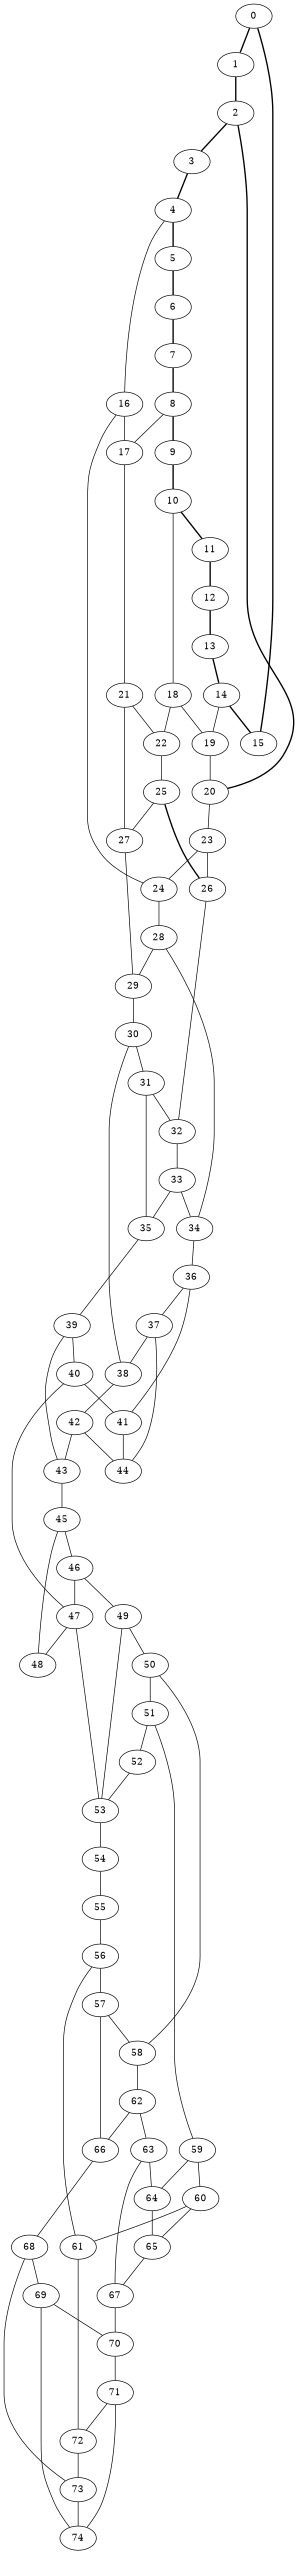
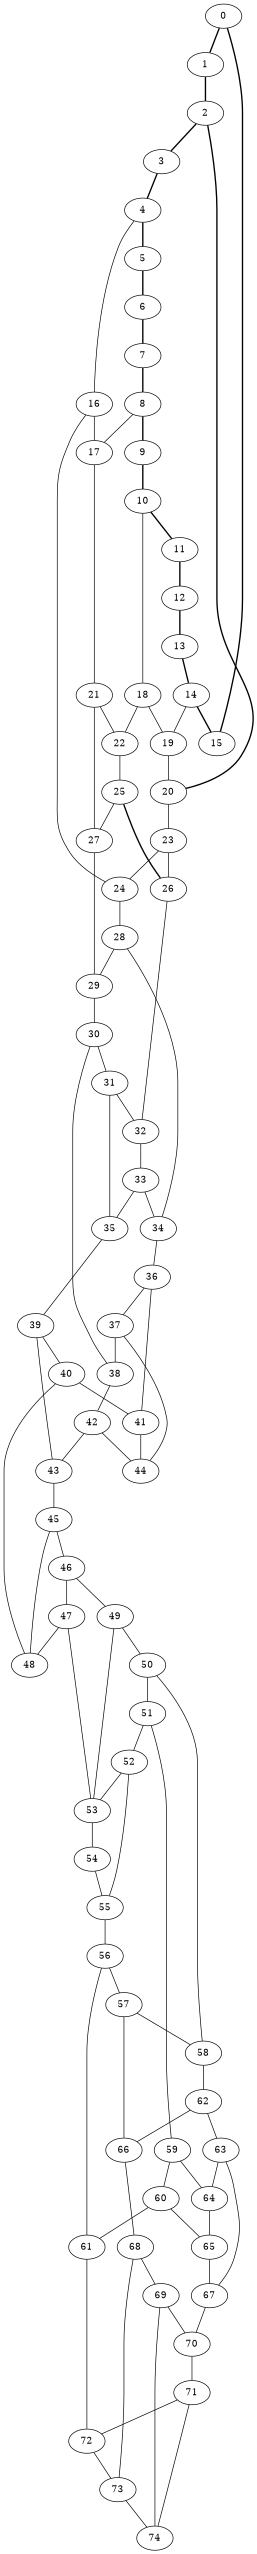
(12, 1495) -> (4, 1512)
none -> (123, 1836)
